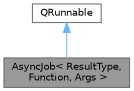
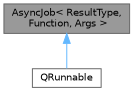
(67, 45) -> (67, 56)
